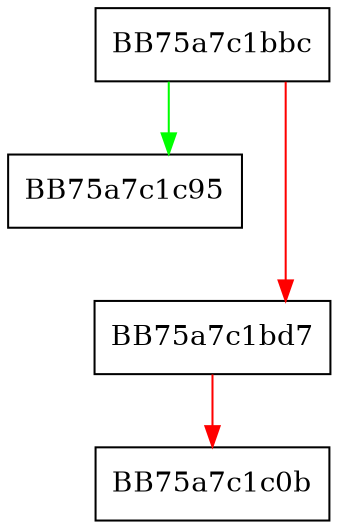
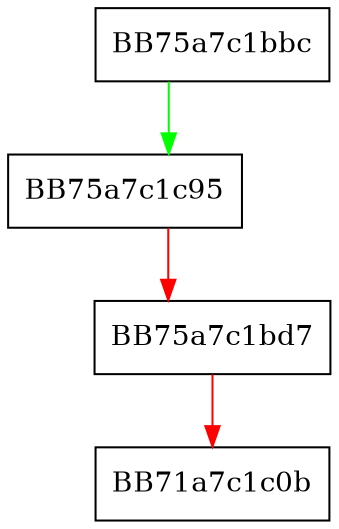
(286, 181) -> (168, 254)
(212, 484) -> (212, 484)
